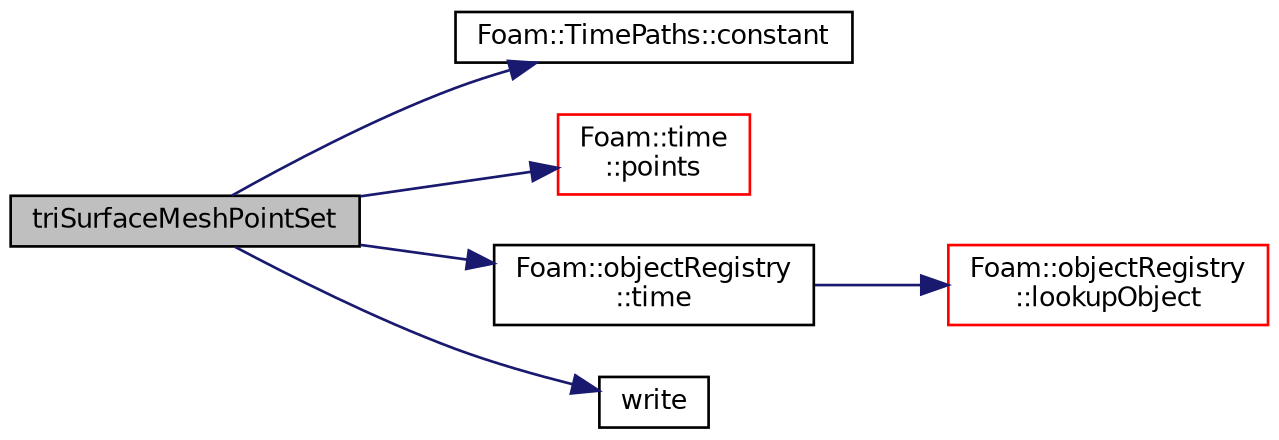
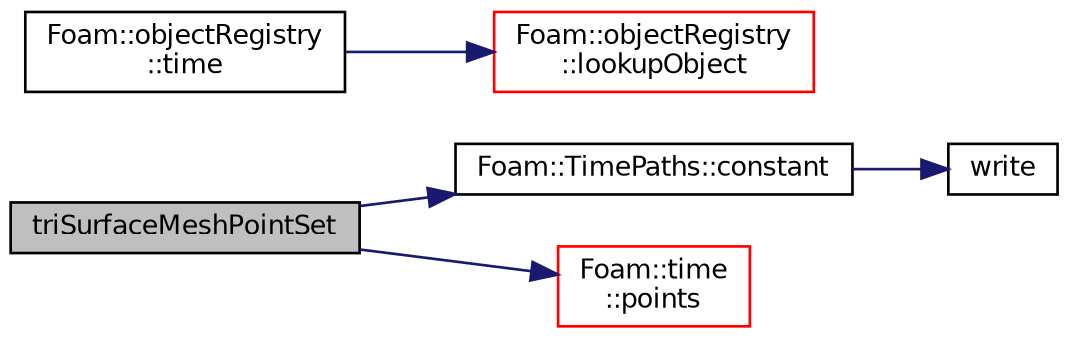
(414, 252) -> none
(400, 326) -> (887, 169)
